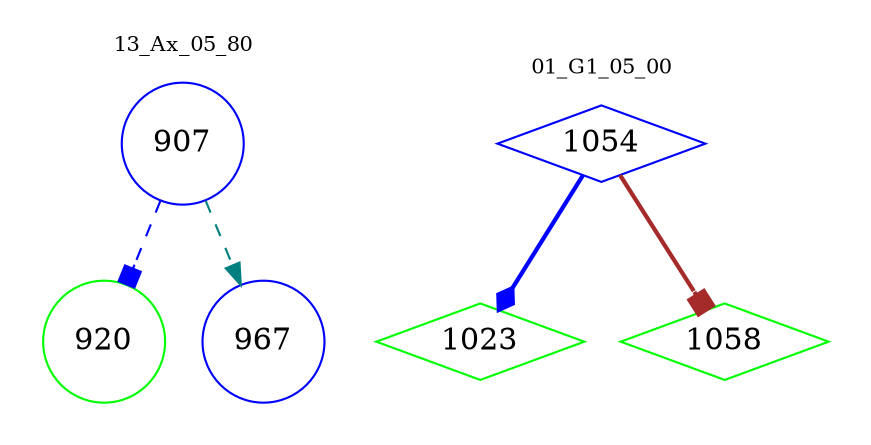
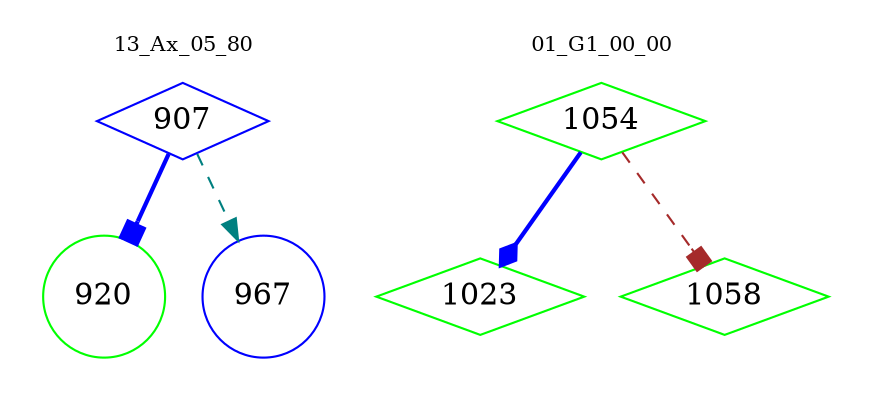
(602, 68) -> (602, 46)
(183, 144) -> (183, 121)
(601, 144) -> (601, 121)
(147, 233) -> (153, 188)
(657, 233) -> (657, 200)
